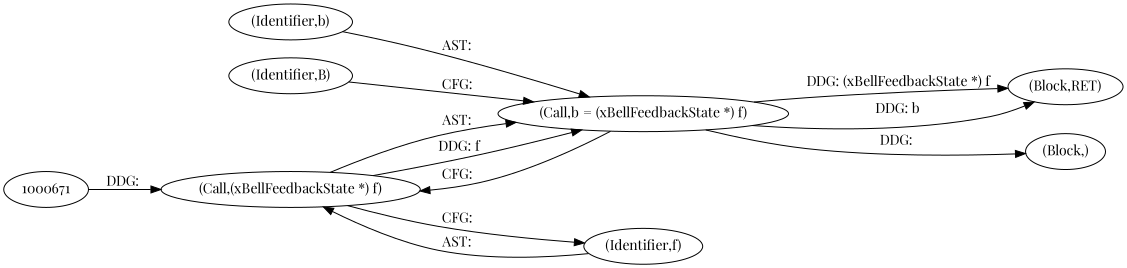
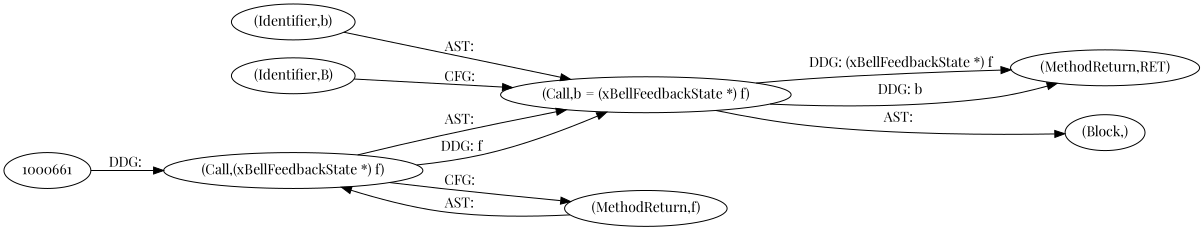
(1066, 87) -> (1105, 68)
(898, 141) -> (901, 118)
(523, 170) -> none
(46, 189) -> (47, 171)
(643, 246) -> (646, 208)
